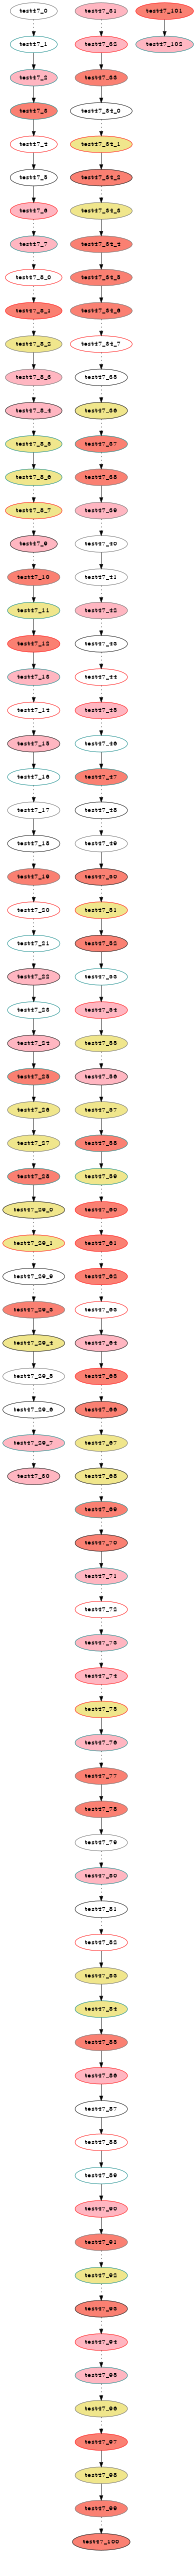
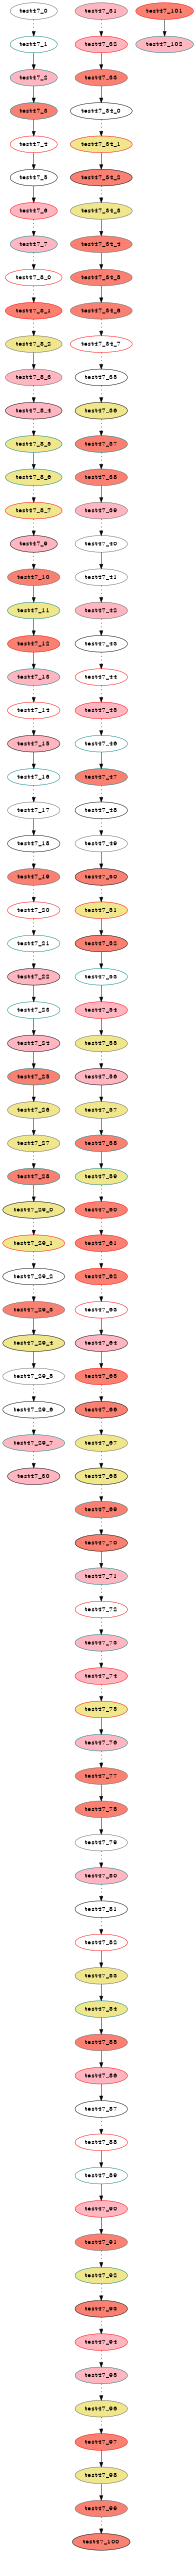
(34, 1276) -> (34, 1276)
(101, 2123) -> (101, 2123)
